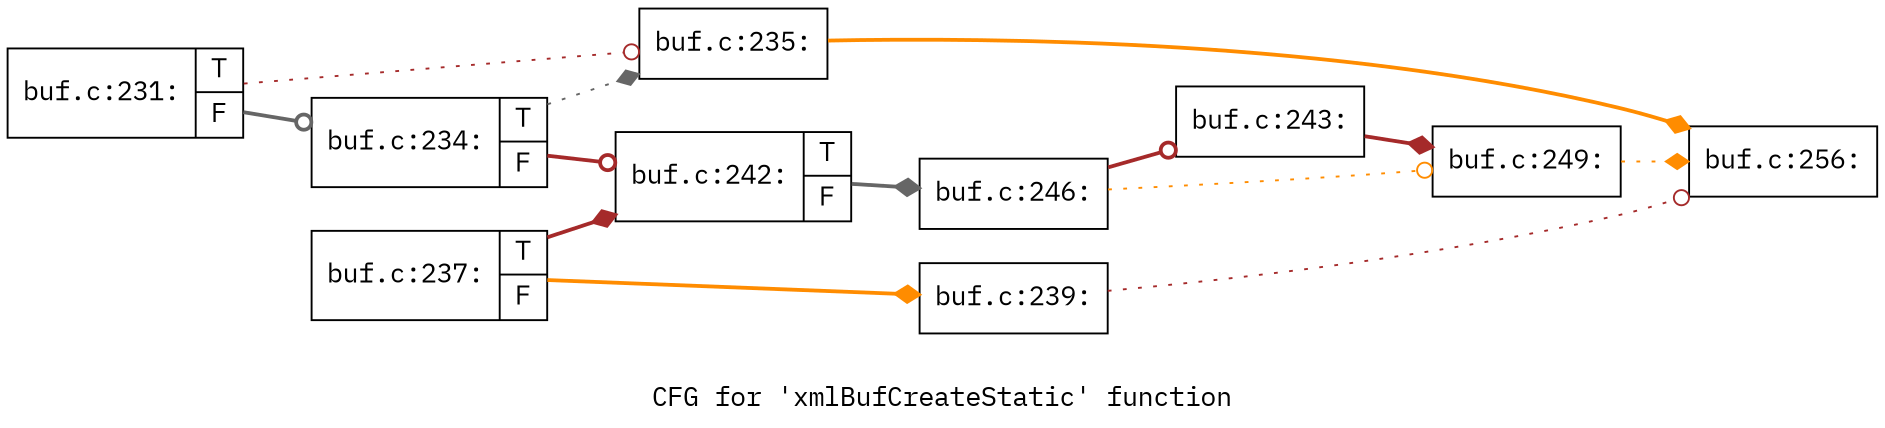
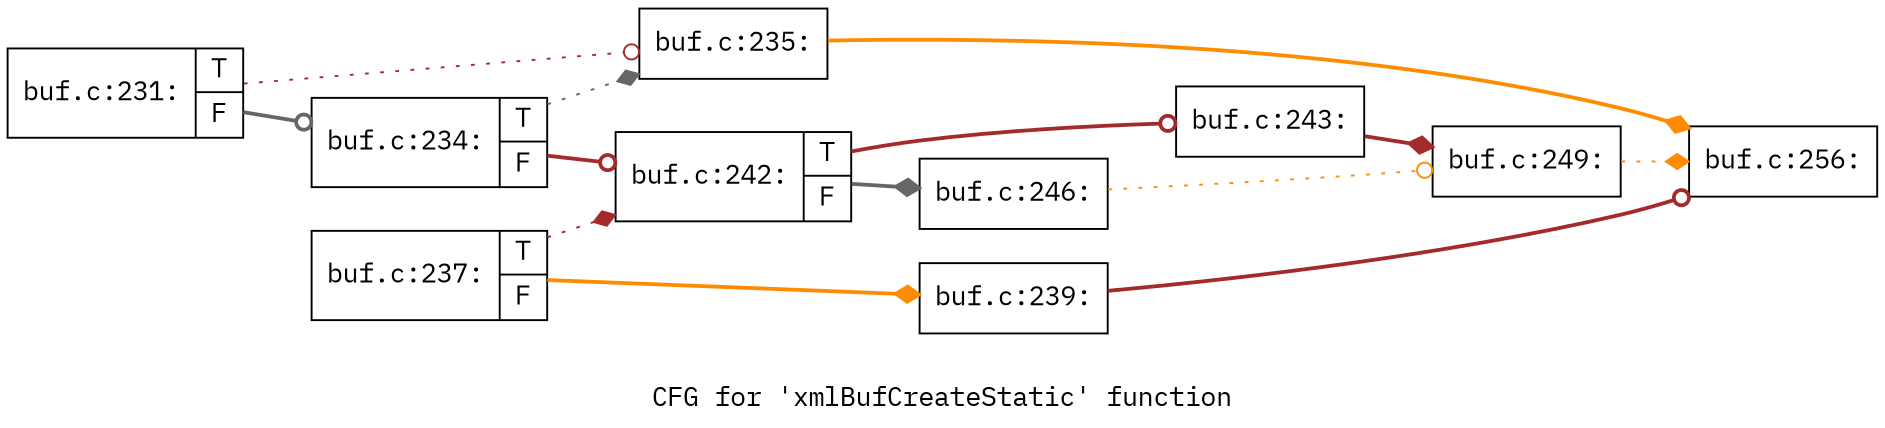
(1134, 160) -> (1005, 132)
(570, 230) -> (570, 230)
(1393, 257) -> (1393, 257)
